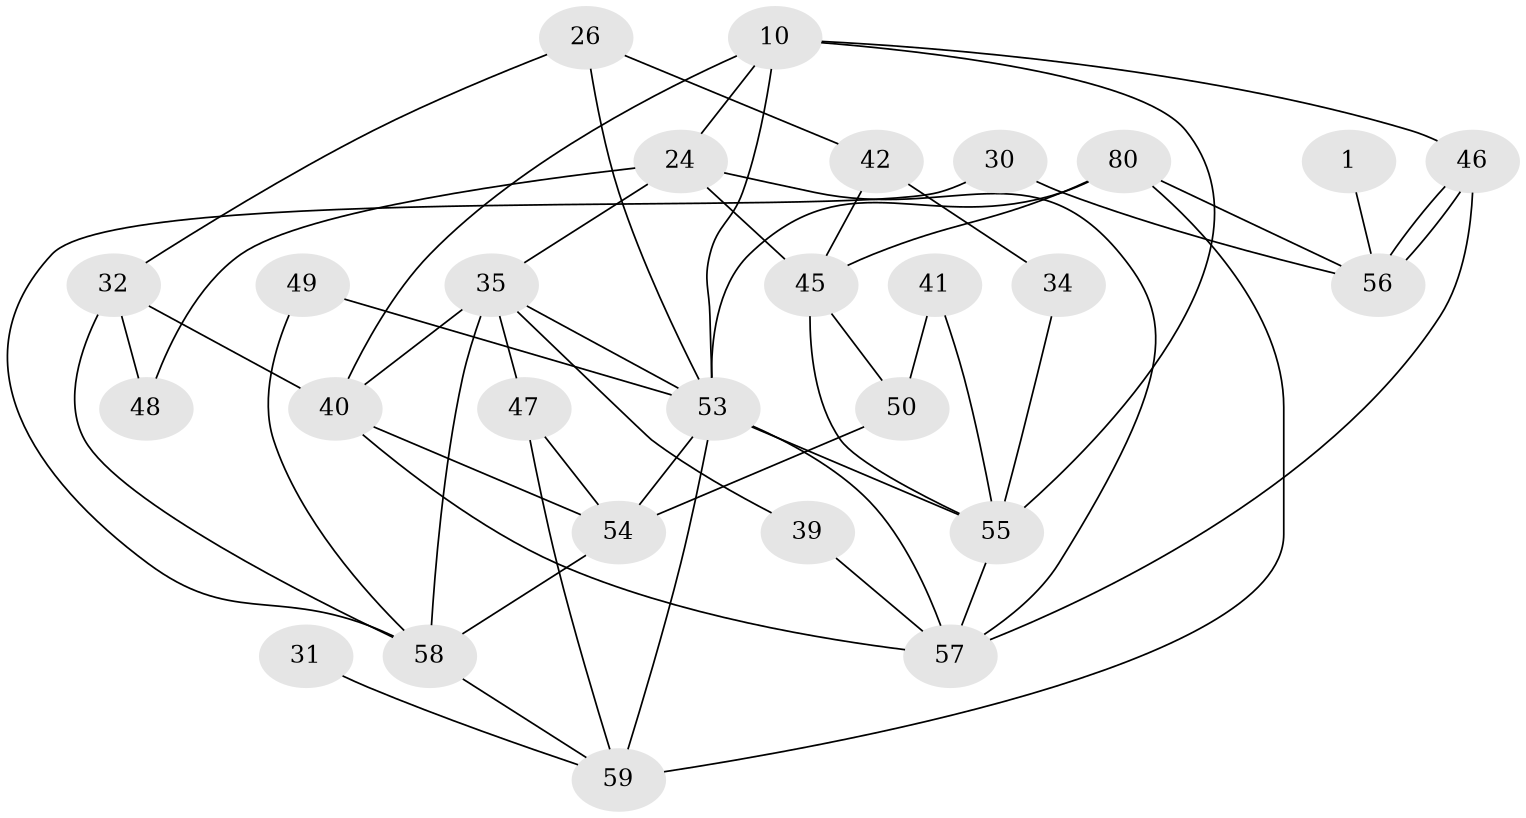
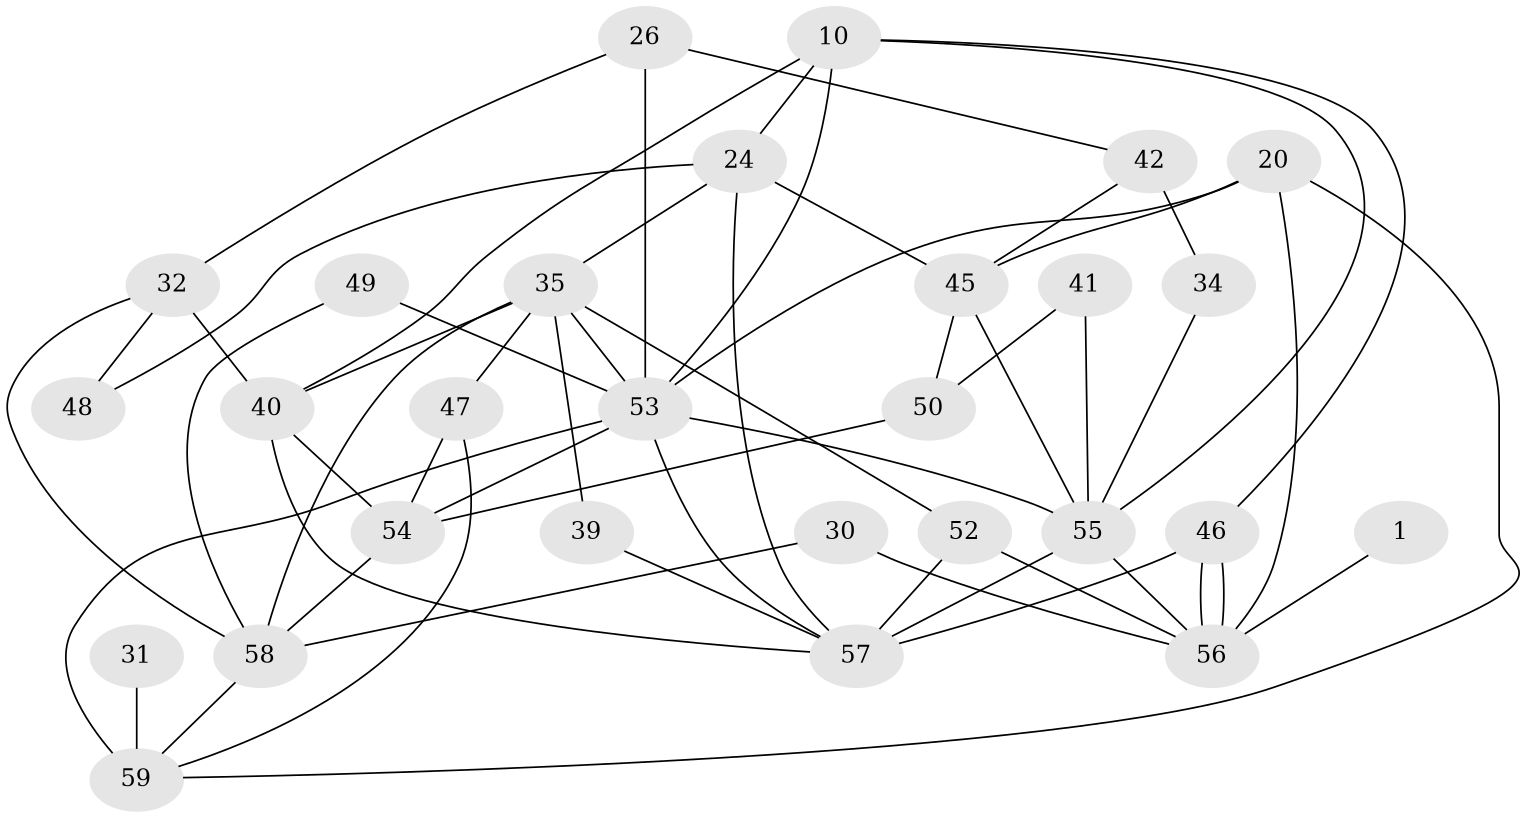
(1124, 161) -> (1274, 161)
none -> (965, 533)
none -> (1150, 594)
